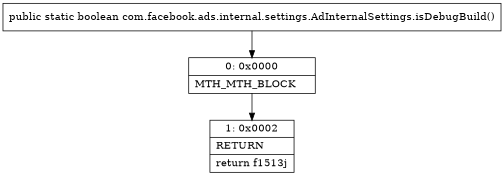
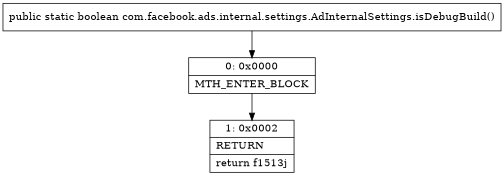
(245, 84) -> (252, 84)
